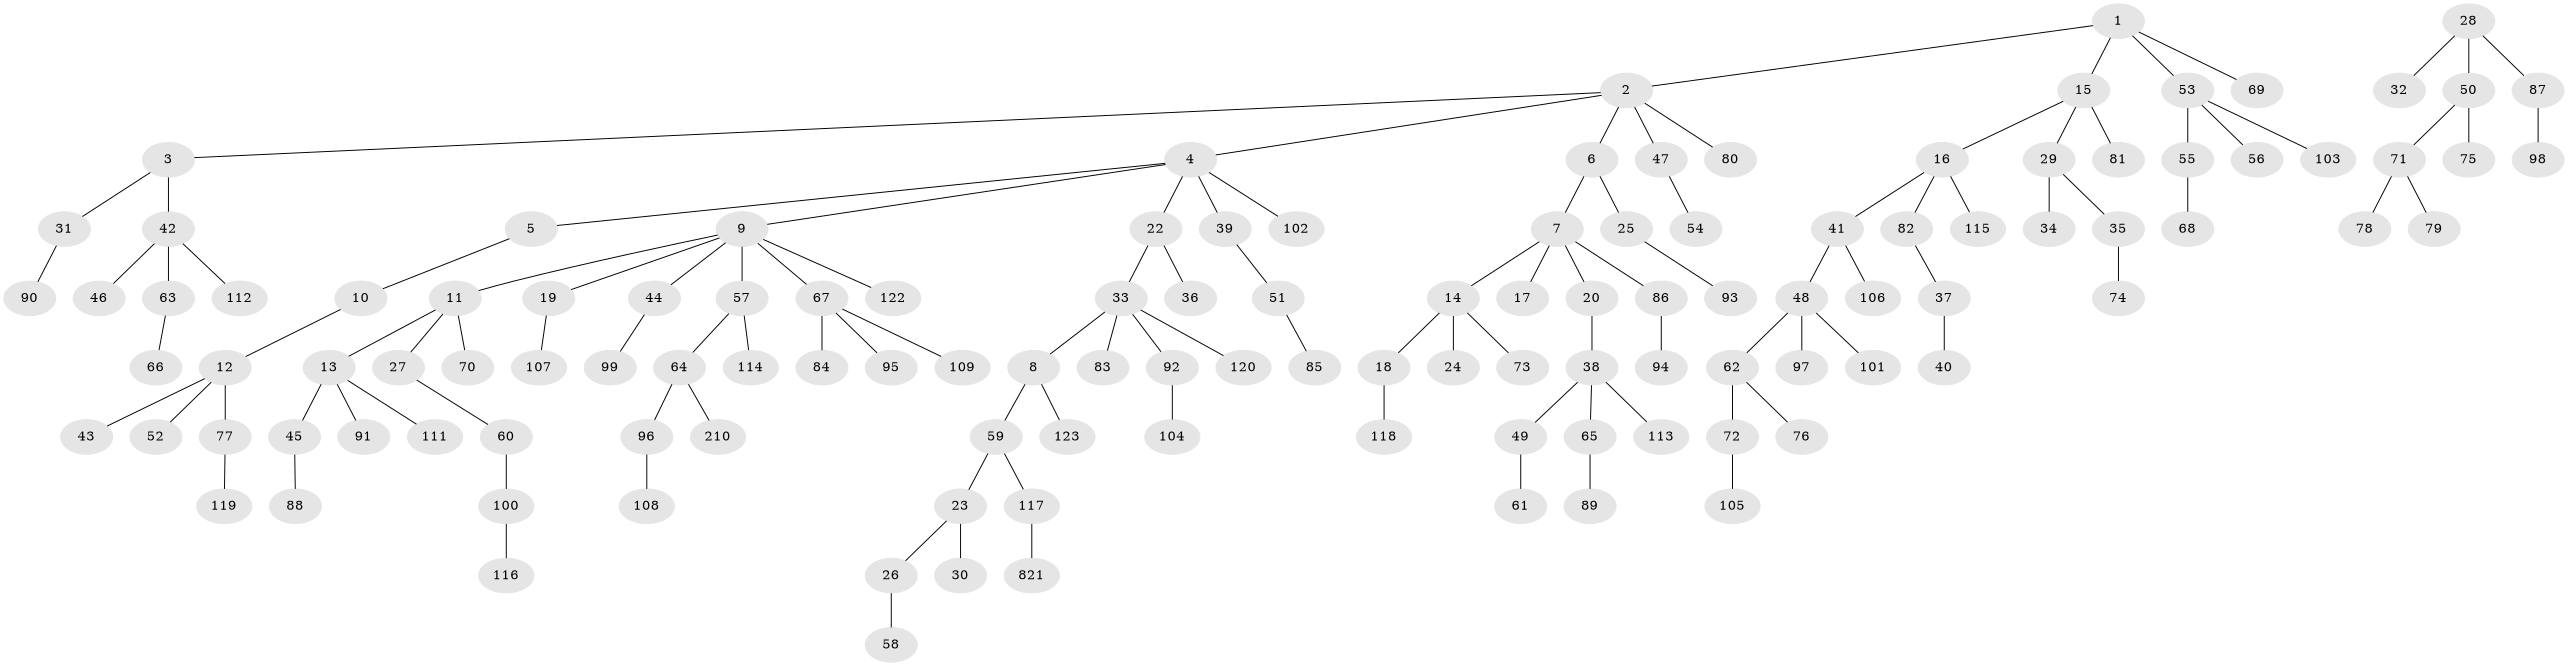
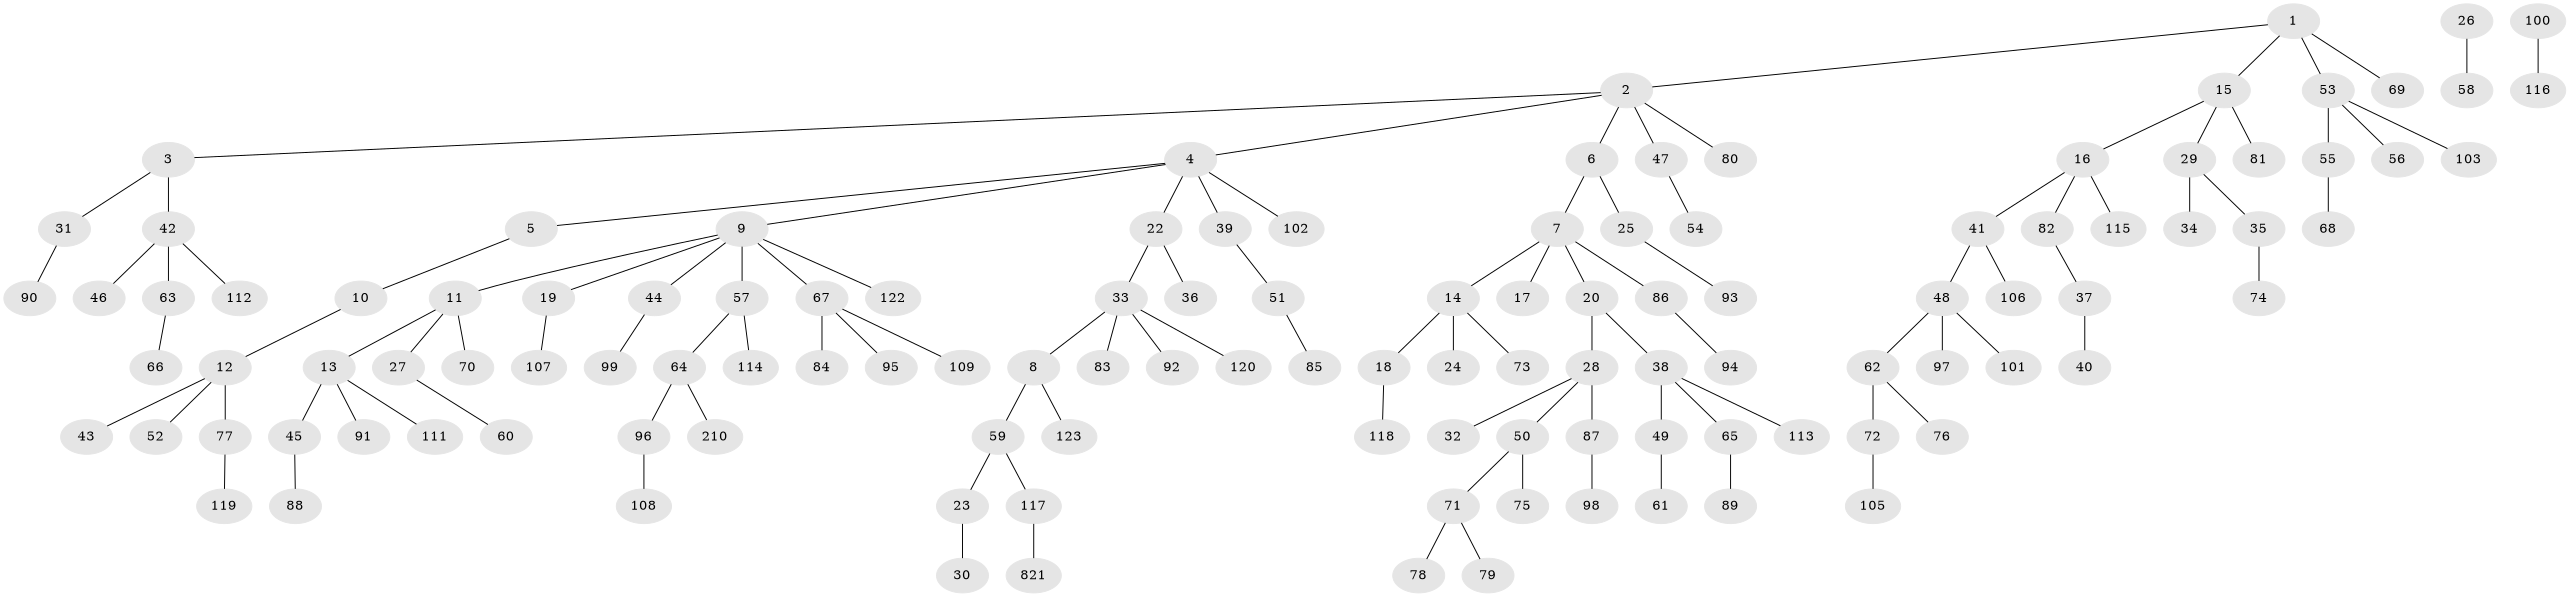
none -> (1592, 333)
(1172, 437) -> none
(506, 472) -> none
(926, 541) -> none
